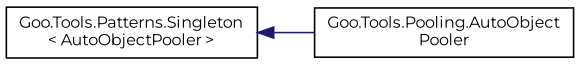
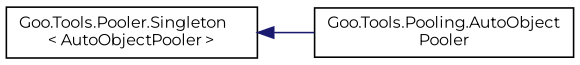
(132, 33) -> (132, 33)
